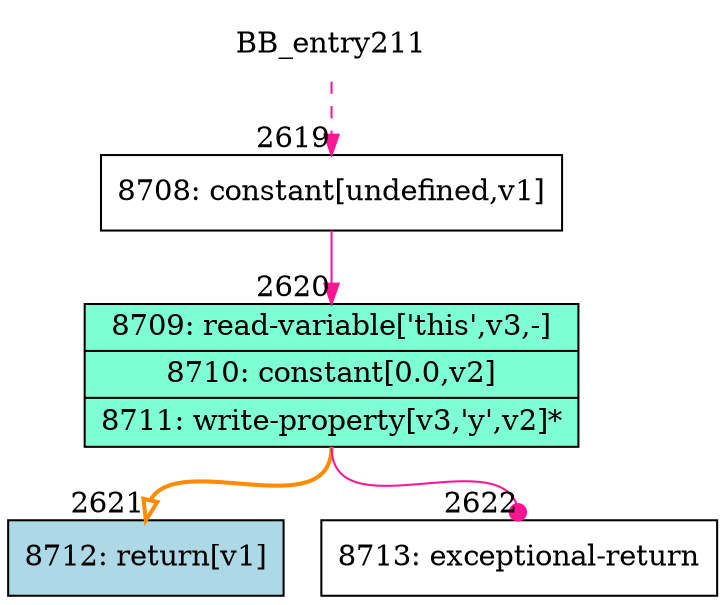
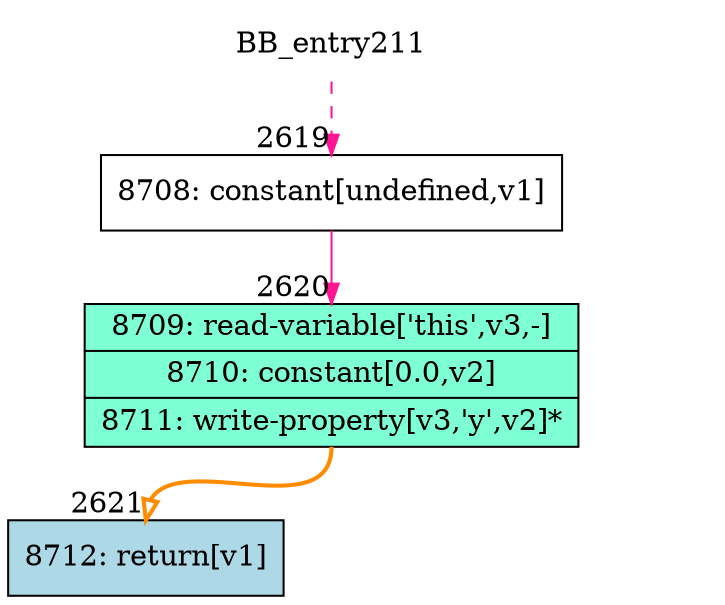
(519, 558) -> none
